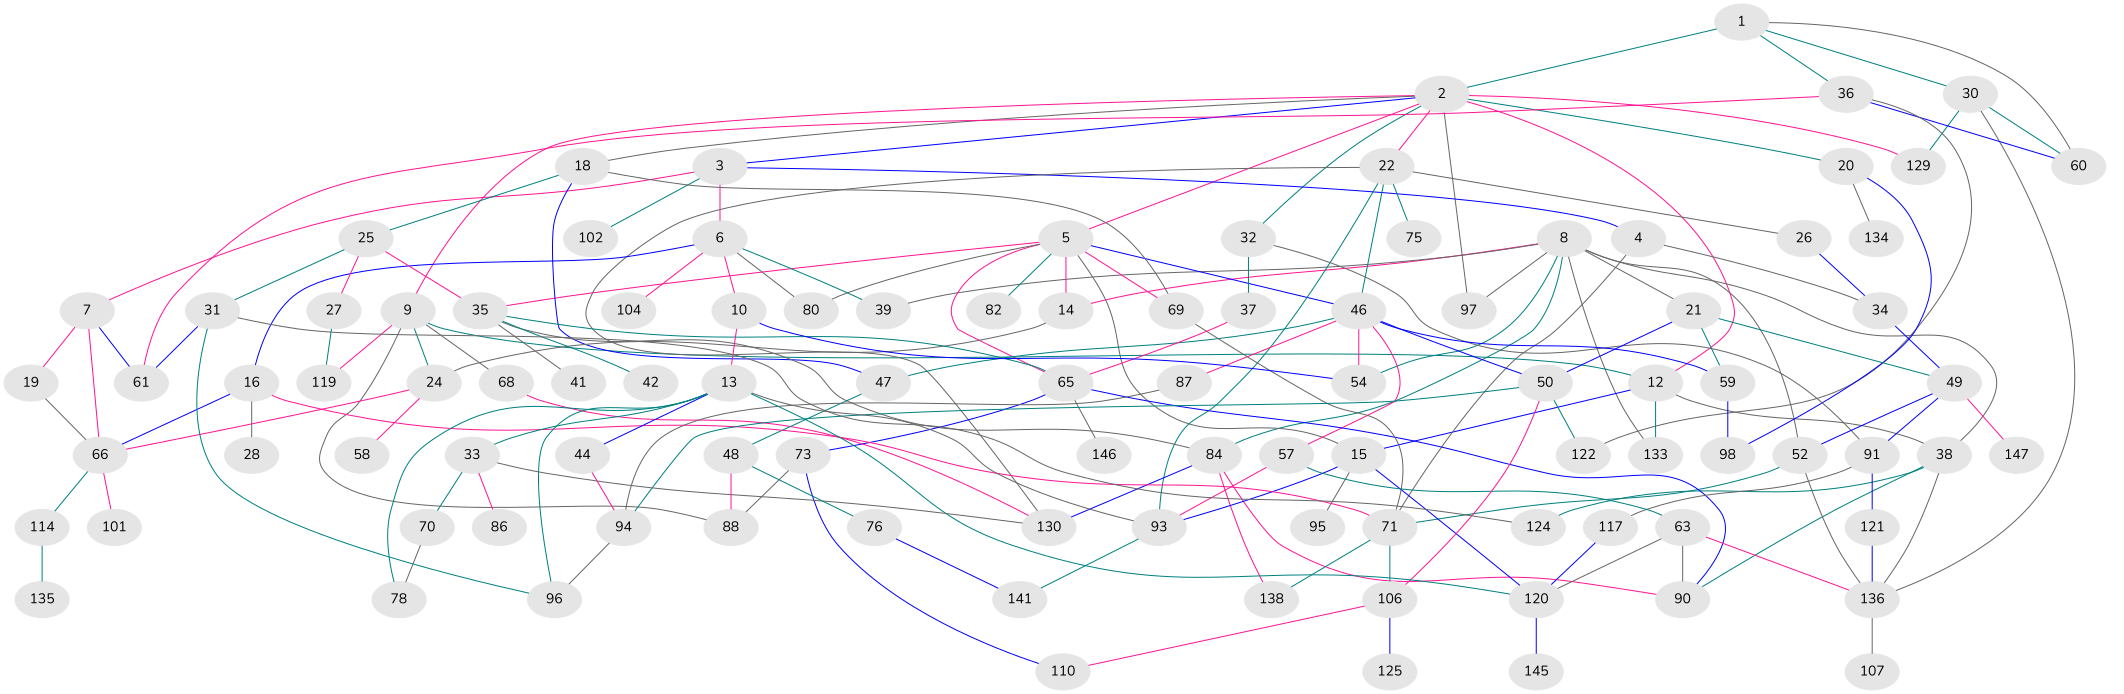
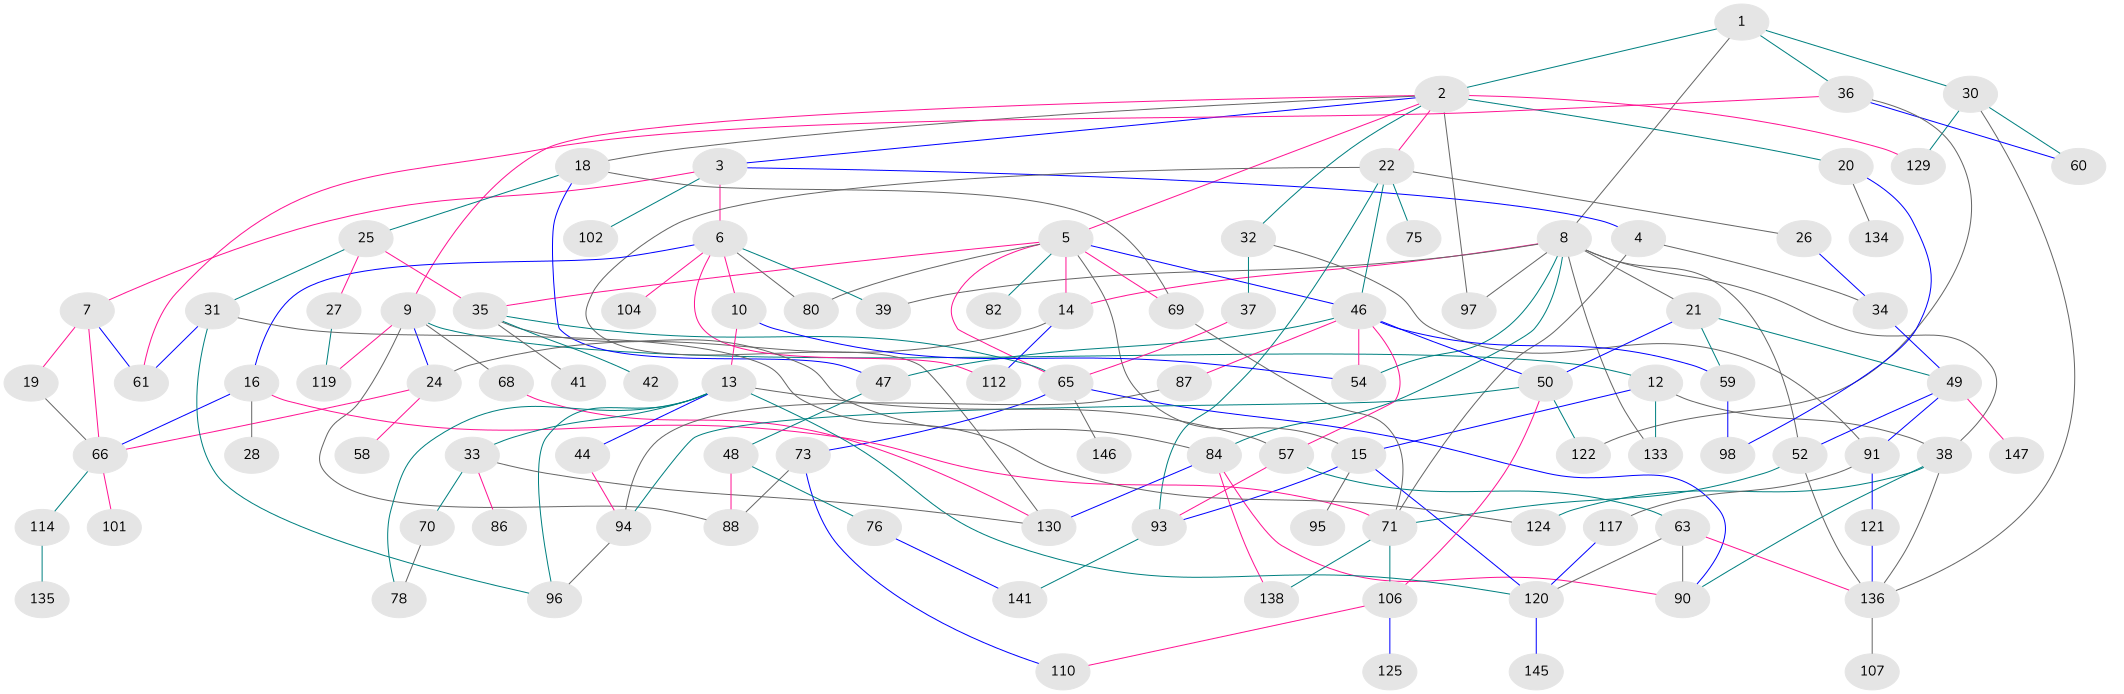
(1939, 47) -> (1649, 135)
(1663, 201) -> none
(421, 347) -> (421, 347)
none -> (994, 383)
(950, 438) -> (1128, 414)
